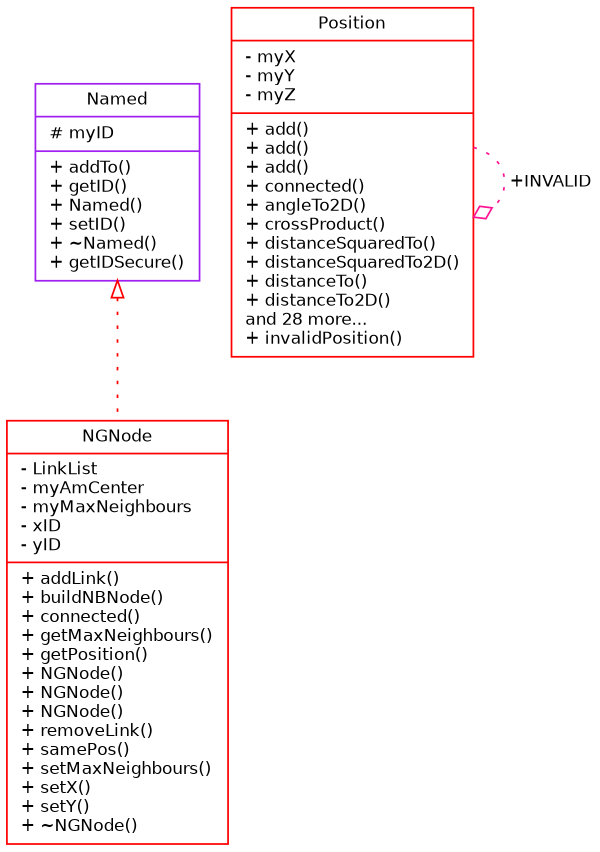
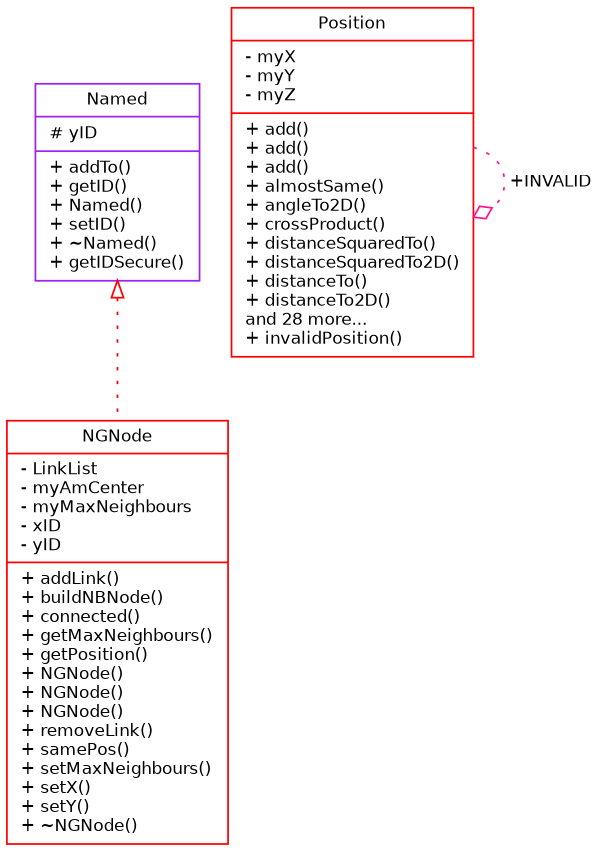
(82, 133) -> (73, 133)
(306, 187) -> (315, 187)
